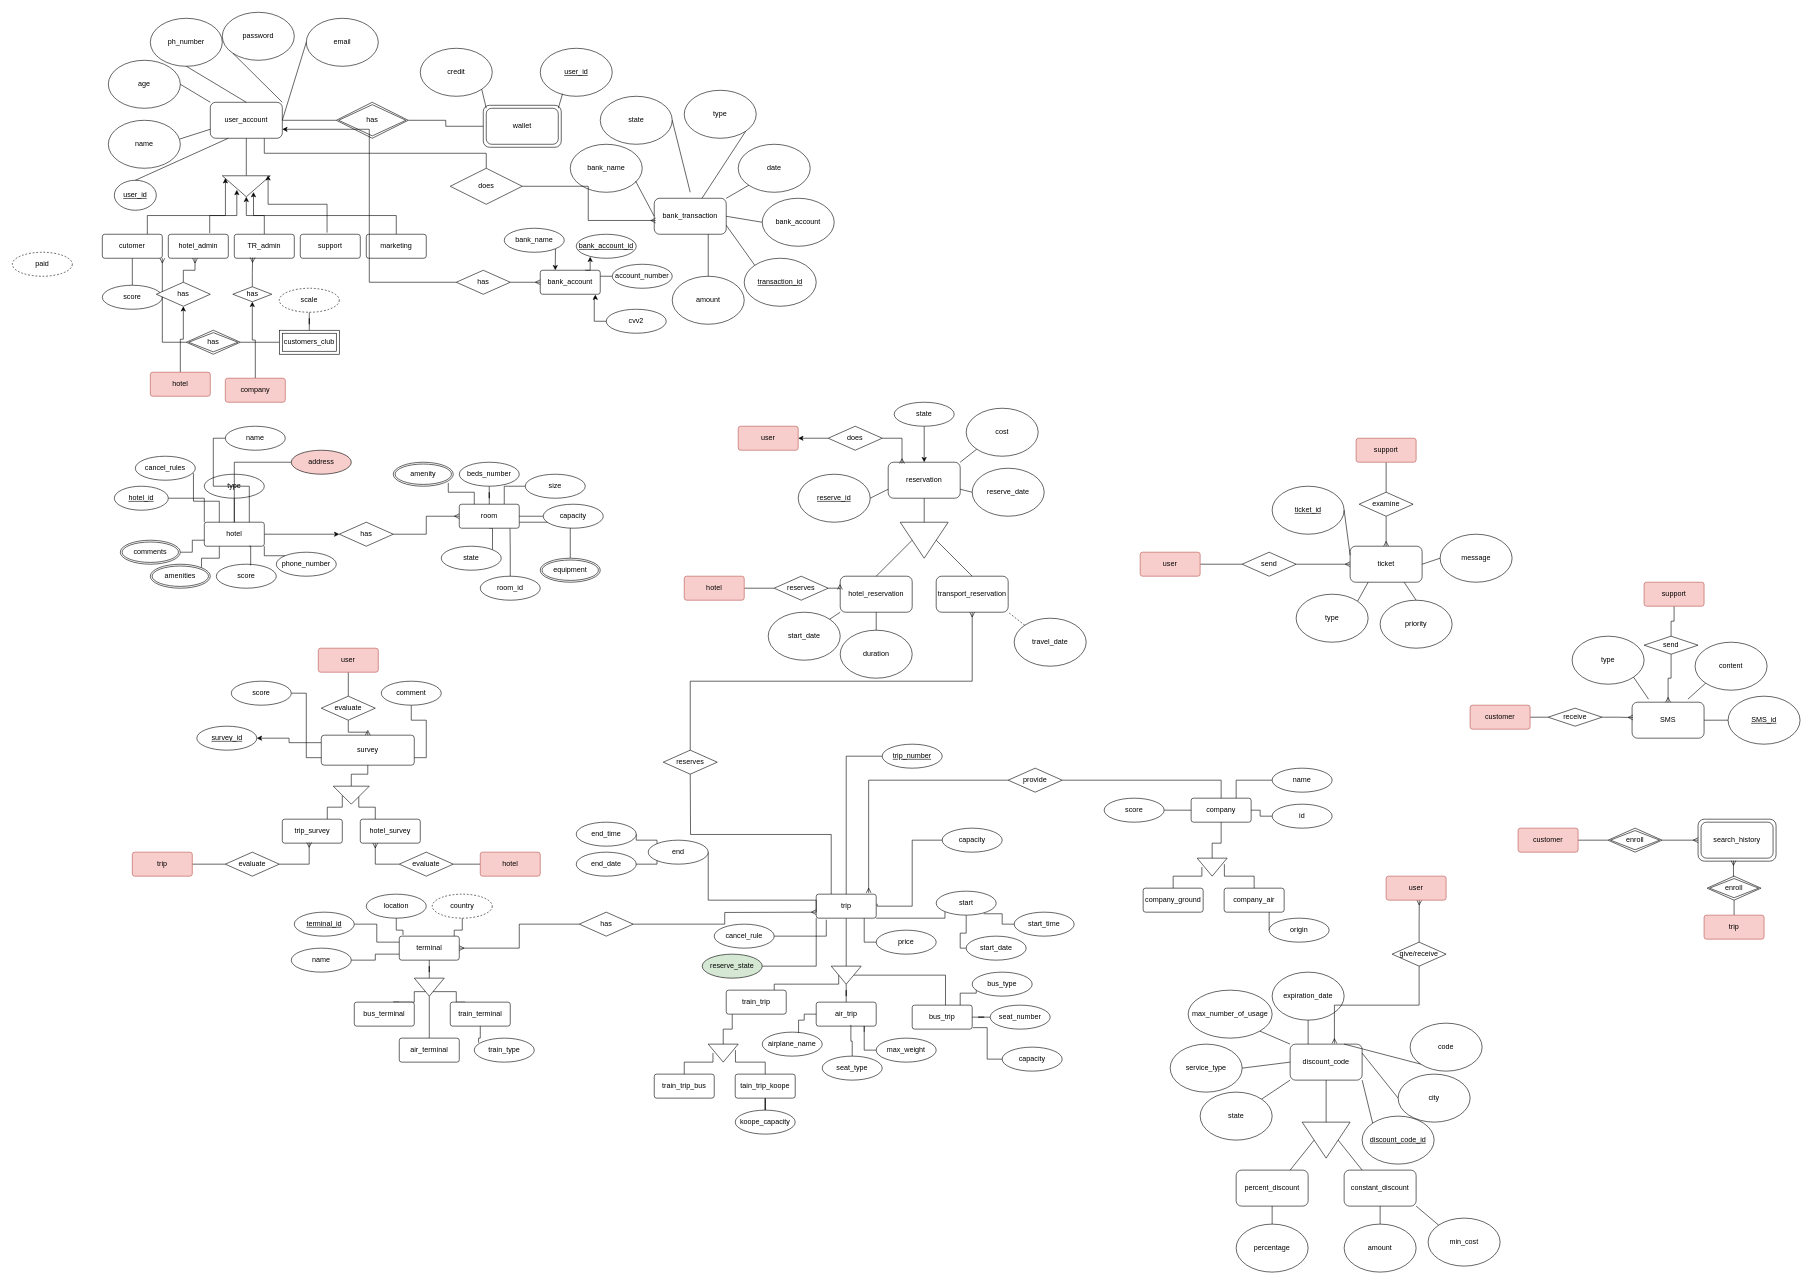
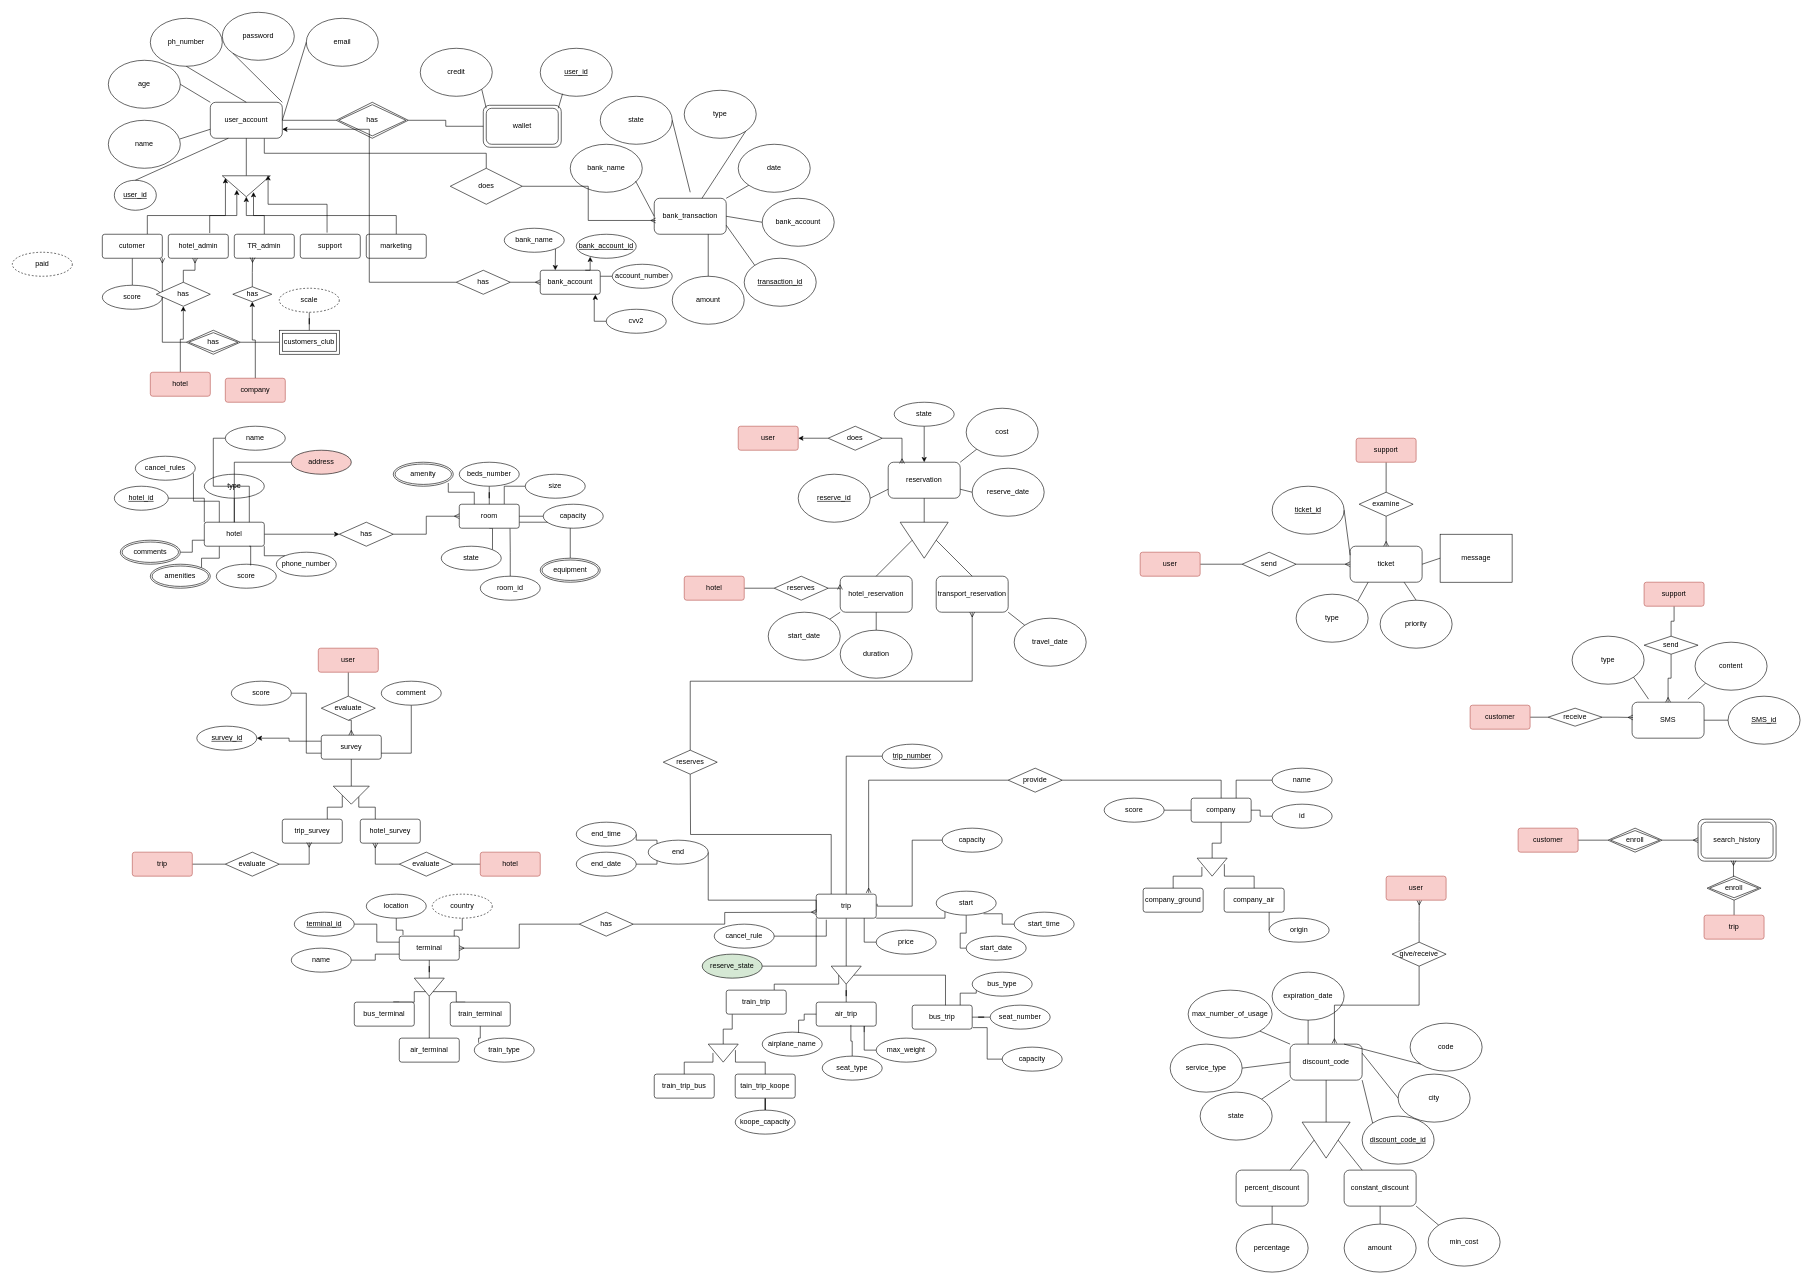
(1476, 558) -> (1476, 558)
(1016, 619) -> (1016, 619)
(368, 750) -> (351, 747)
